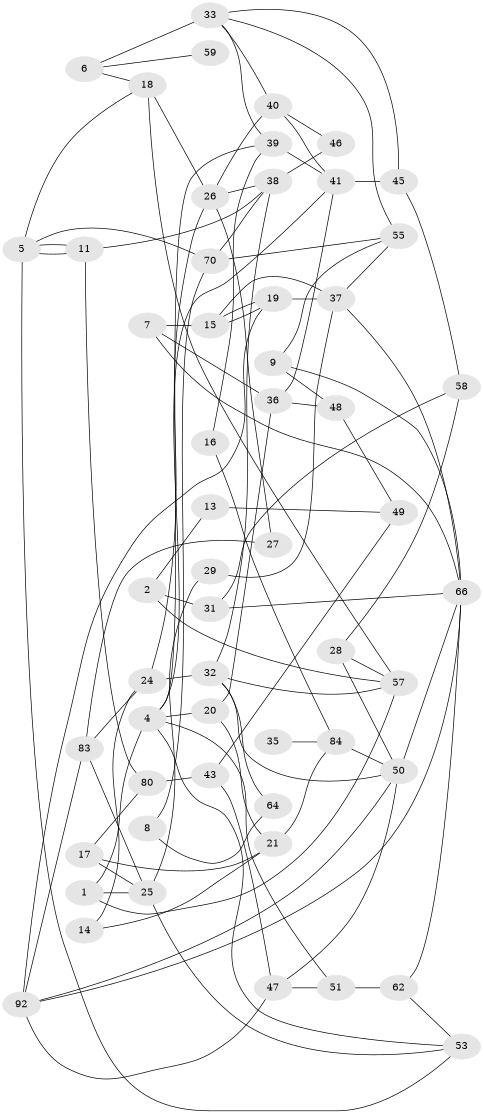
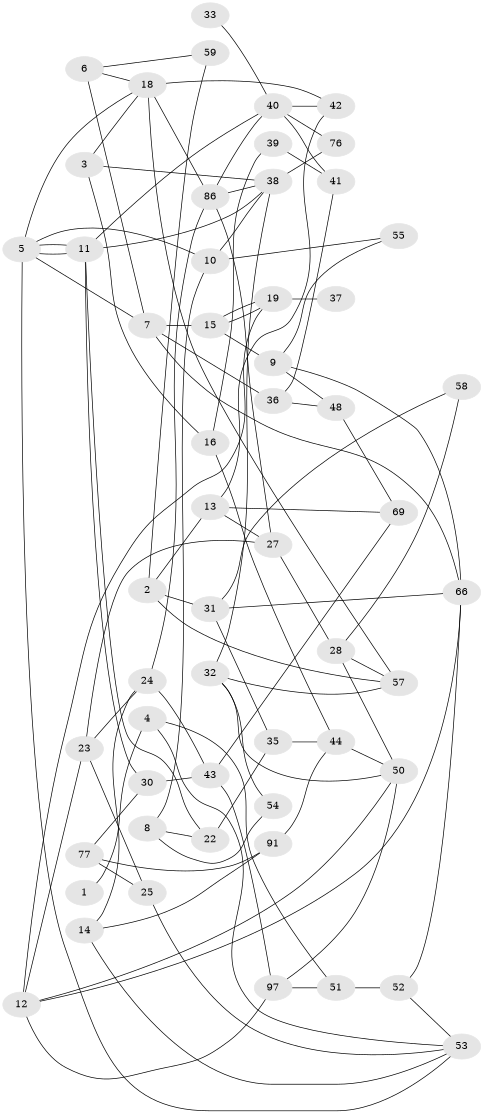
(147, 42) -> (116, 197)
(242, 80) -> none
(354, 87) -> none
none -> (336, 106)
(336, 144) -> (336, 144)
none -> (85, 165)
none -> (177, 168)
(399, 182) -> none
(210, 197) -> (210, 197)
(210, 261) -> (210, 261)
(367, 268) -> none
(177, 271) -> none
(264, 277) -> (242, 344)
none -> (80, 284)
none -> (170, 321)
(183, 333) -> none
(430, 433) -> none
(399, 513) -> (399, 513)
none -> (236, 522)
(210, 571) -> none
none -> (305, 598)
none -> (242, 676)
(178, 677) -> (189, 735)
(430, 682) -> none
(210, 711) -> none
(336, 742) -> (336, 742)
(85, 749) -> (85, 749)
(147, 783) -> (147, 783)
(273, 806) -> (273, 806)
none -> (210, 840)
(273, 844) -> (273, 844)
(85, 855) -> (85, 855)
(289, 865) -> none
(116, 893) -> none
(273, 988) -> (273, 988)
(399, 988) -> (399, 988)
(22, 1005) -> (22, 1005)
none -> (243, 1080)
